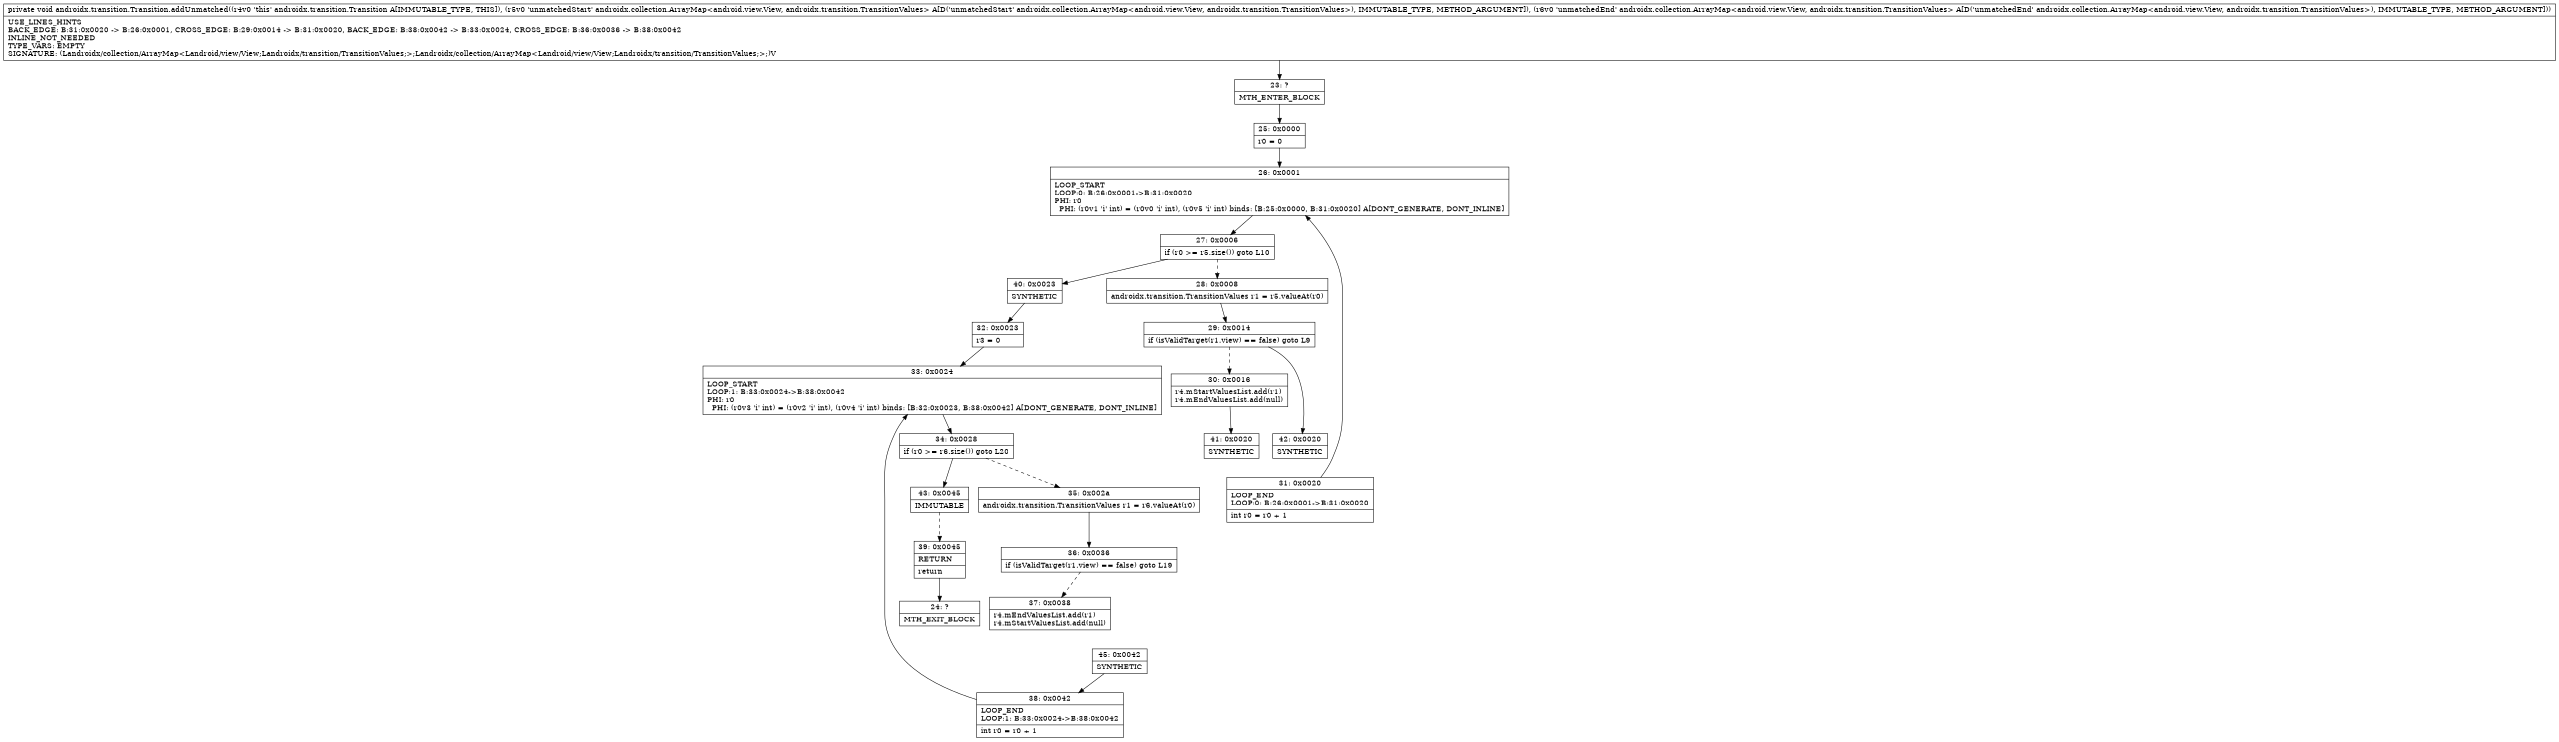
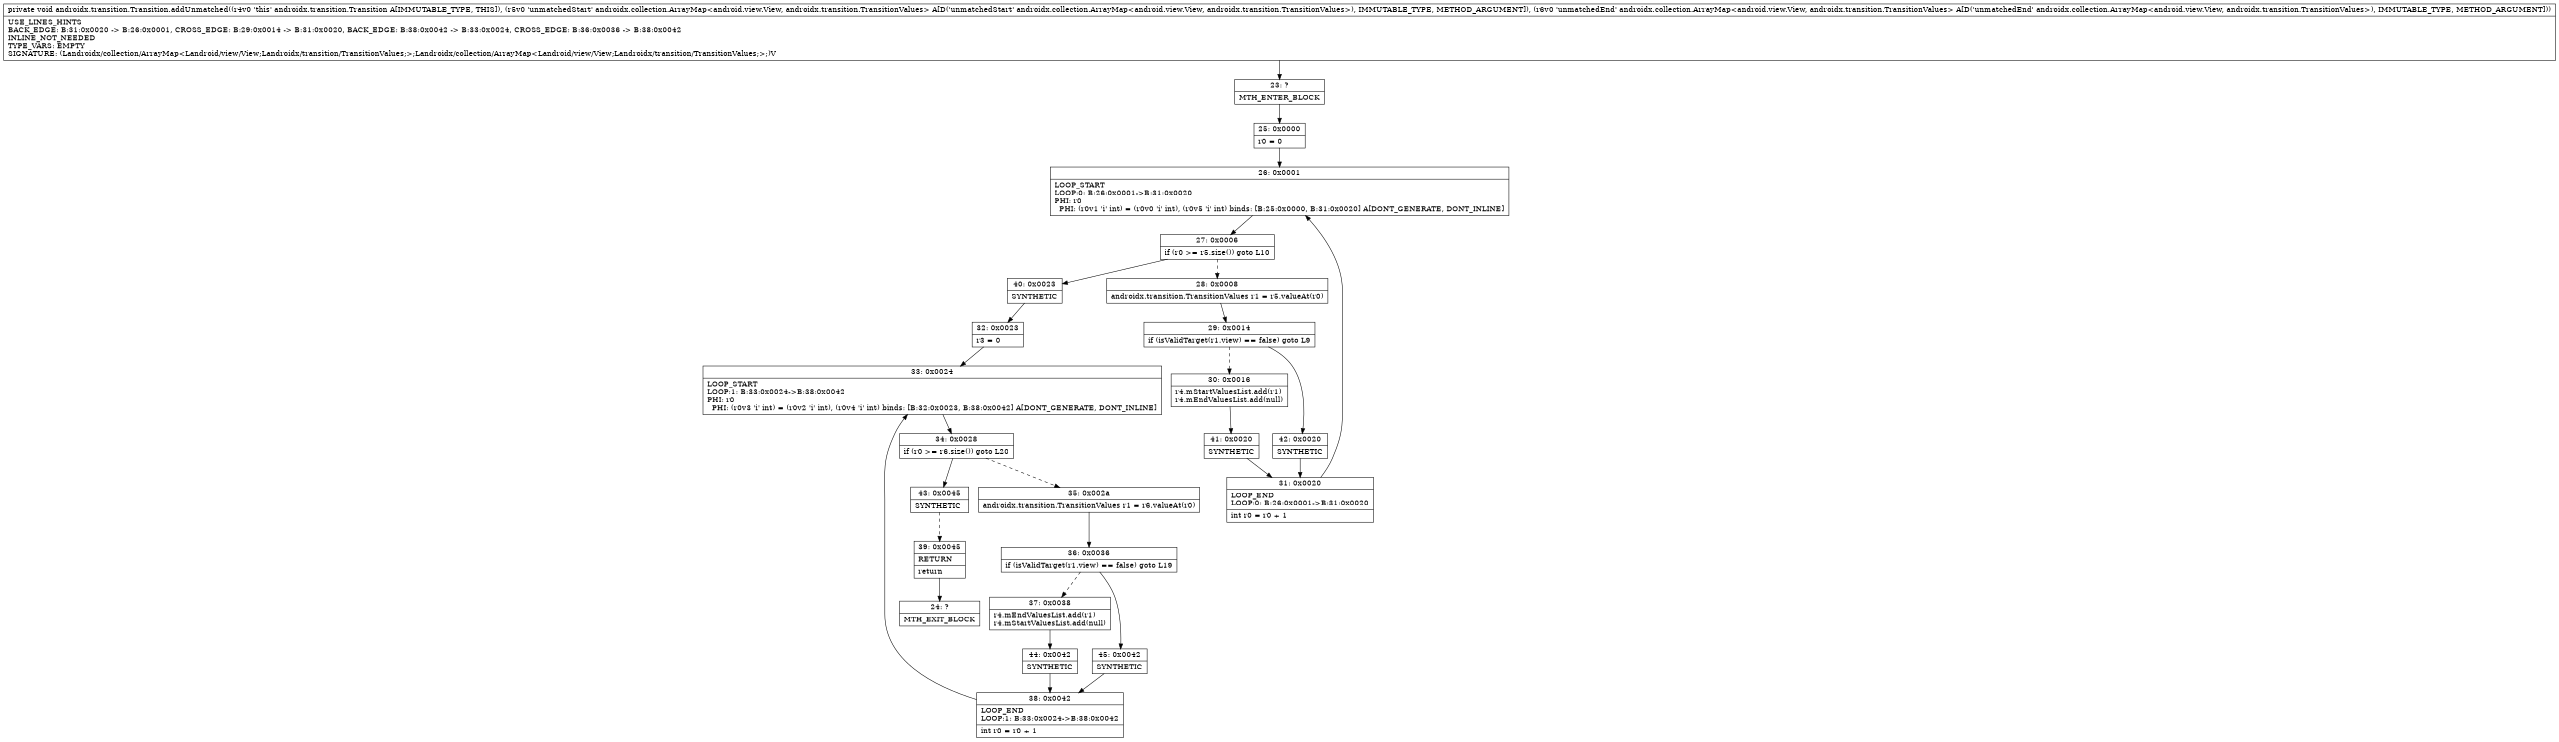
none -> (1300, 465)
none -> (1257, 466)
(940, 506) -> (938, 506)
none -> (1117, 606)
none -> (1050, 661)
